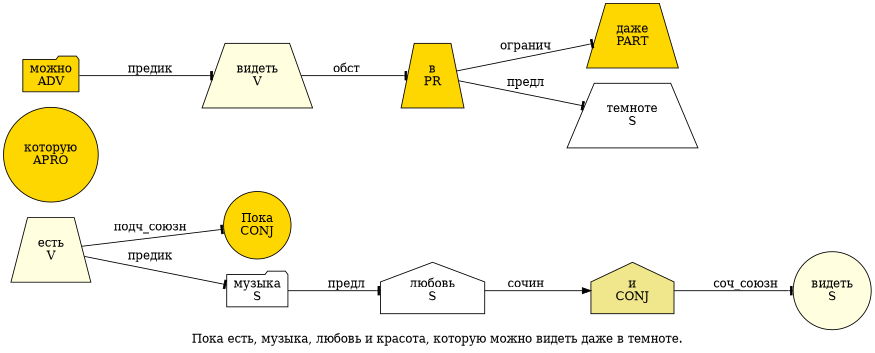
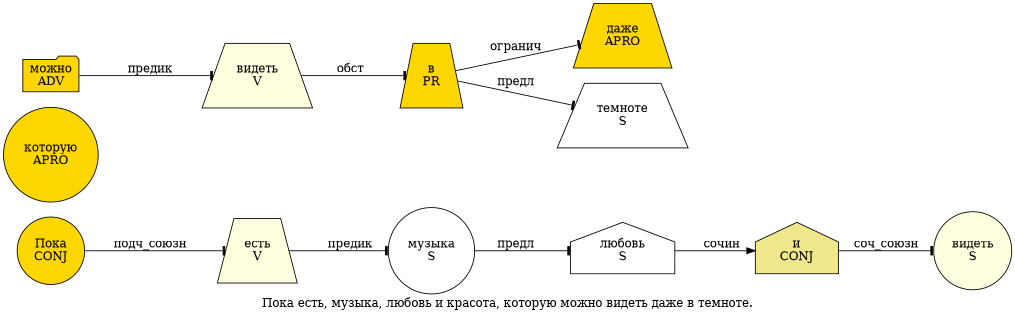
(632, 36) -> (623, 36)
(151, 238) -> (153, 251)
(257, 291) -> (431, 251)
